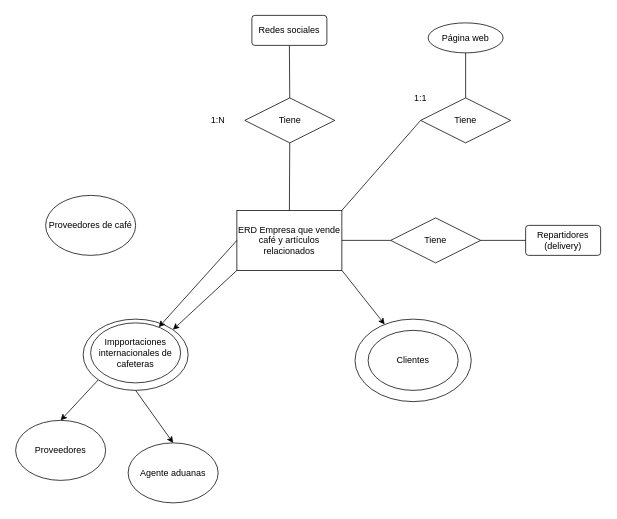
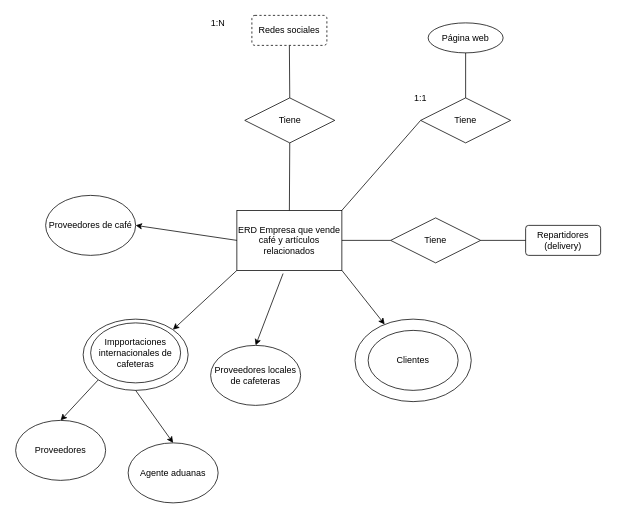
(289, 30) -> (289, 30)
(218, 120) -> (218, 23)
(200, 282) -> (189, 233)
none -> (270, 307)
none -> (255, 375)
